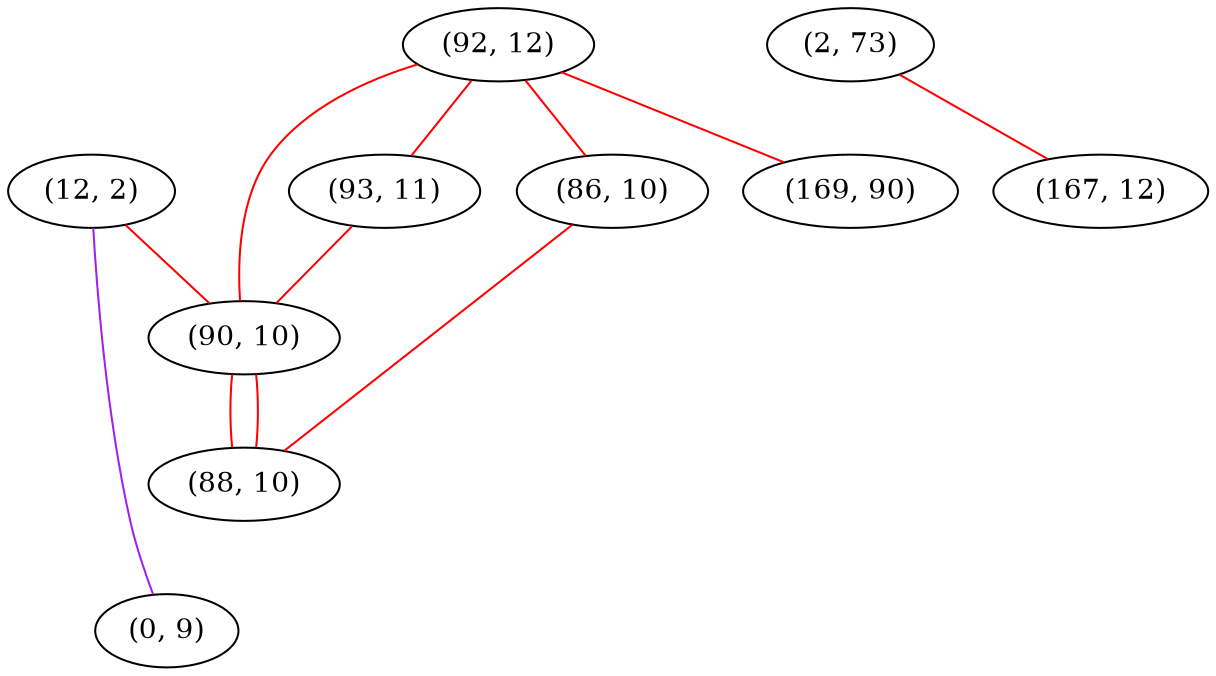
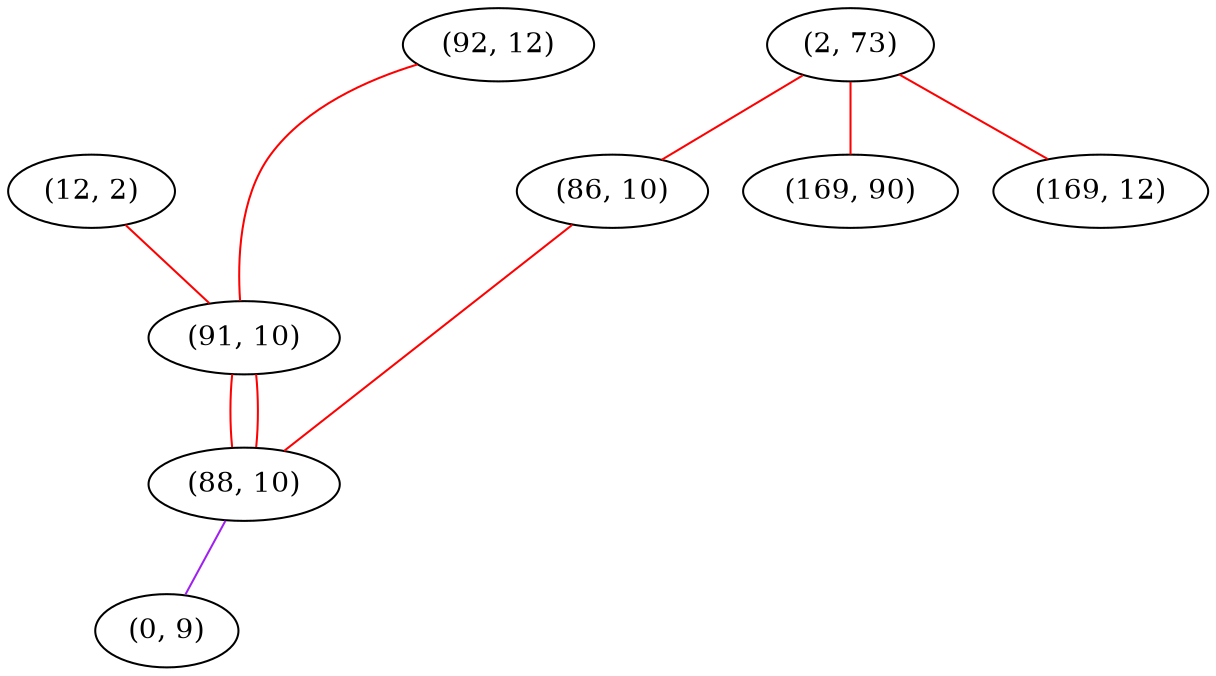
(673, 117) -> (851, 118)
(556, 118) -> (732, 118)
(385, 191) -> none
(1101, 191) -> (1101, 191)
(244, 338) -> (244, 338)
(111, 413) -> (205, 558)
